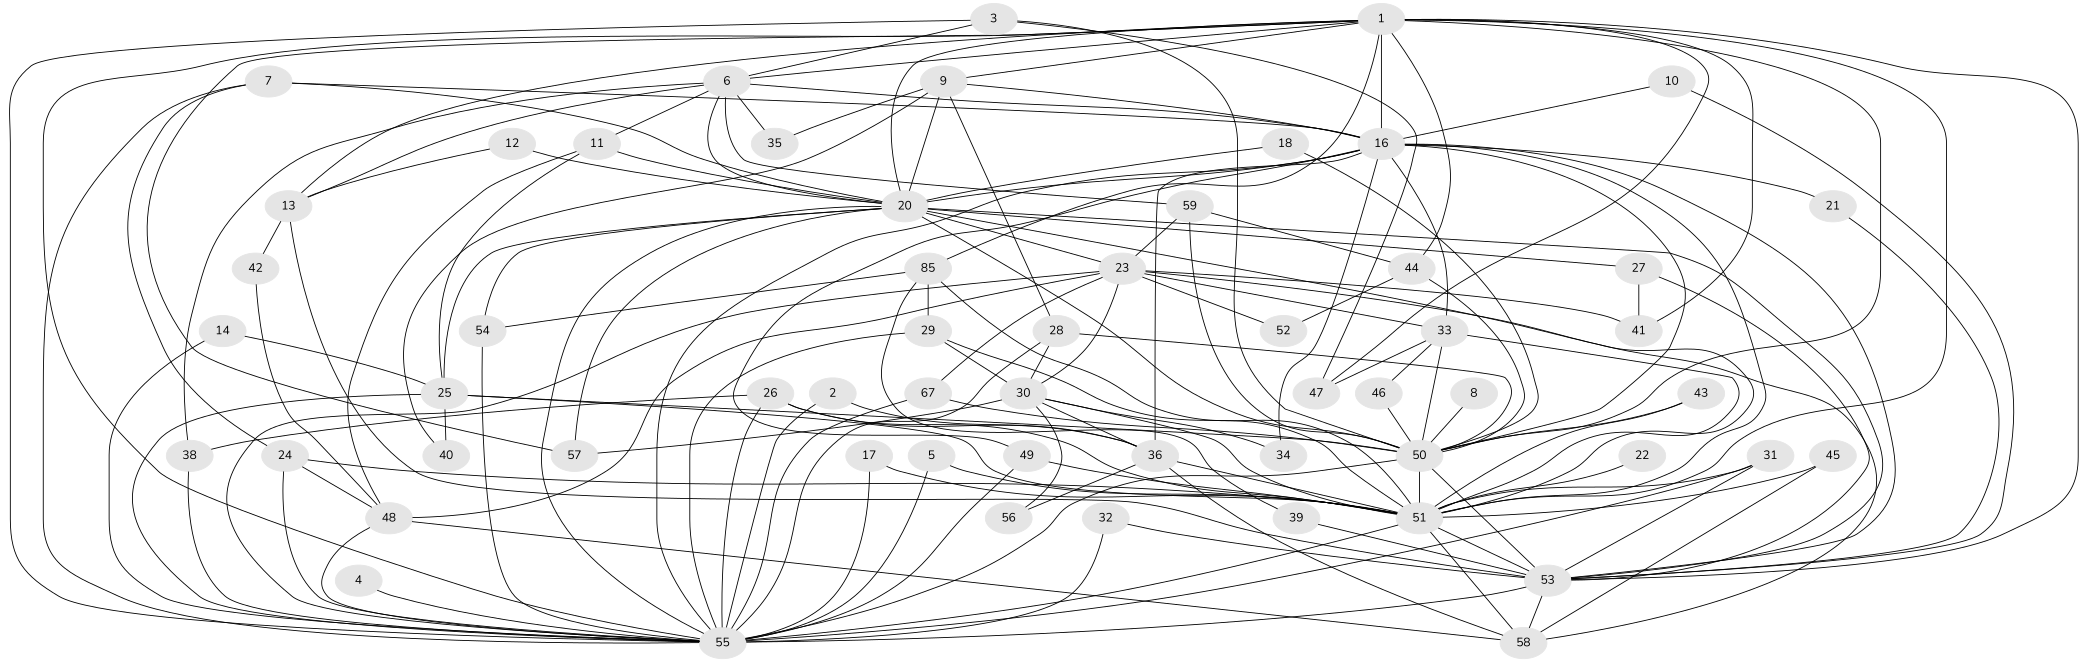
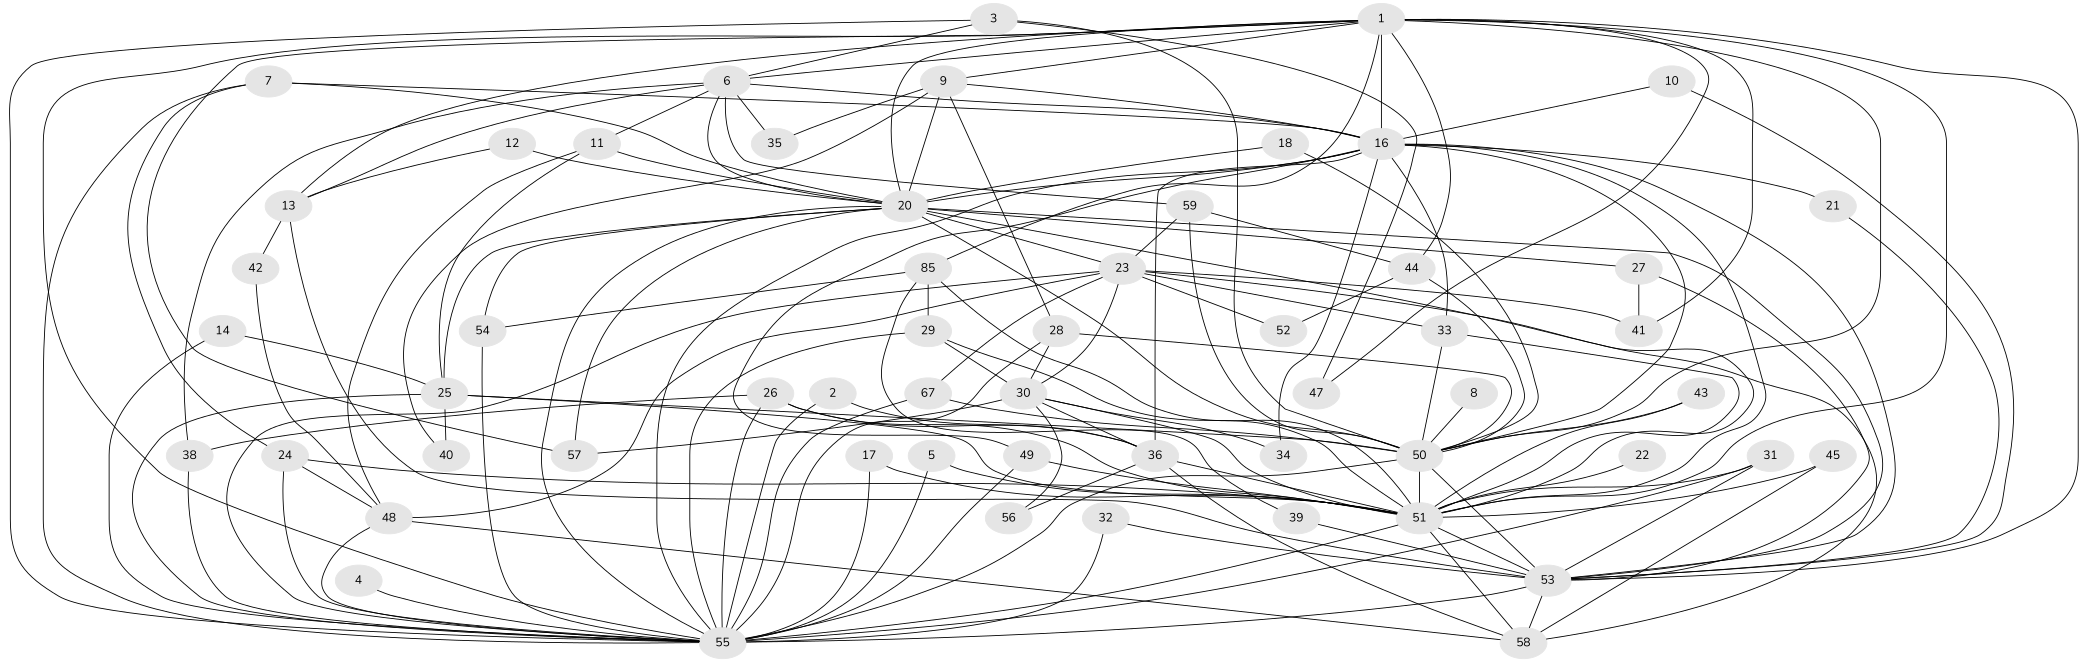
(1371, 367) -> none
(1379, 393) -> none
